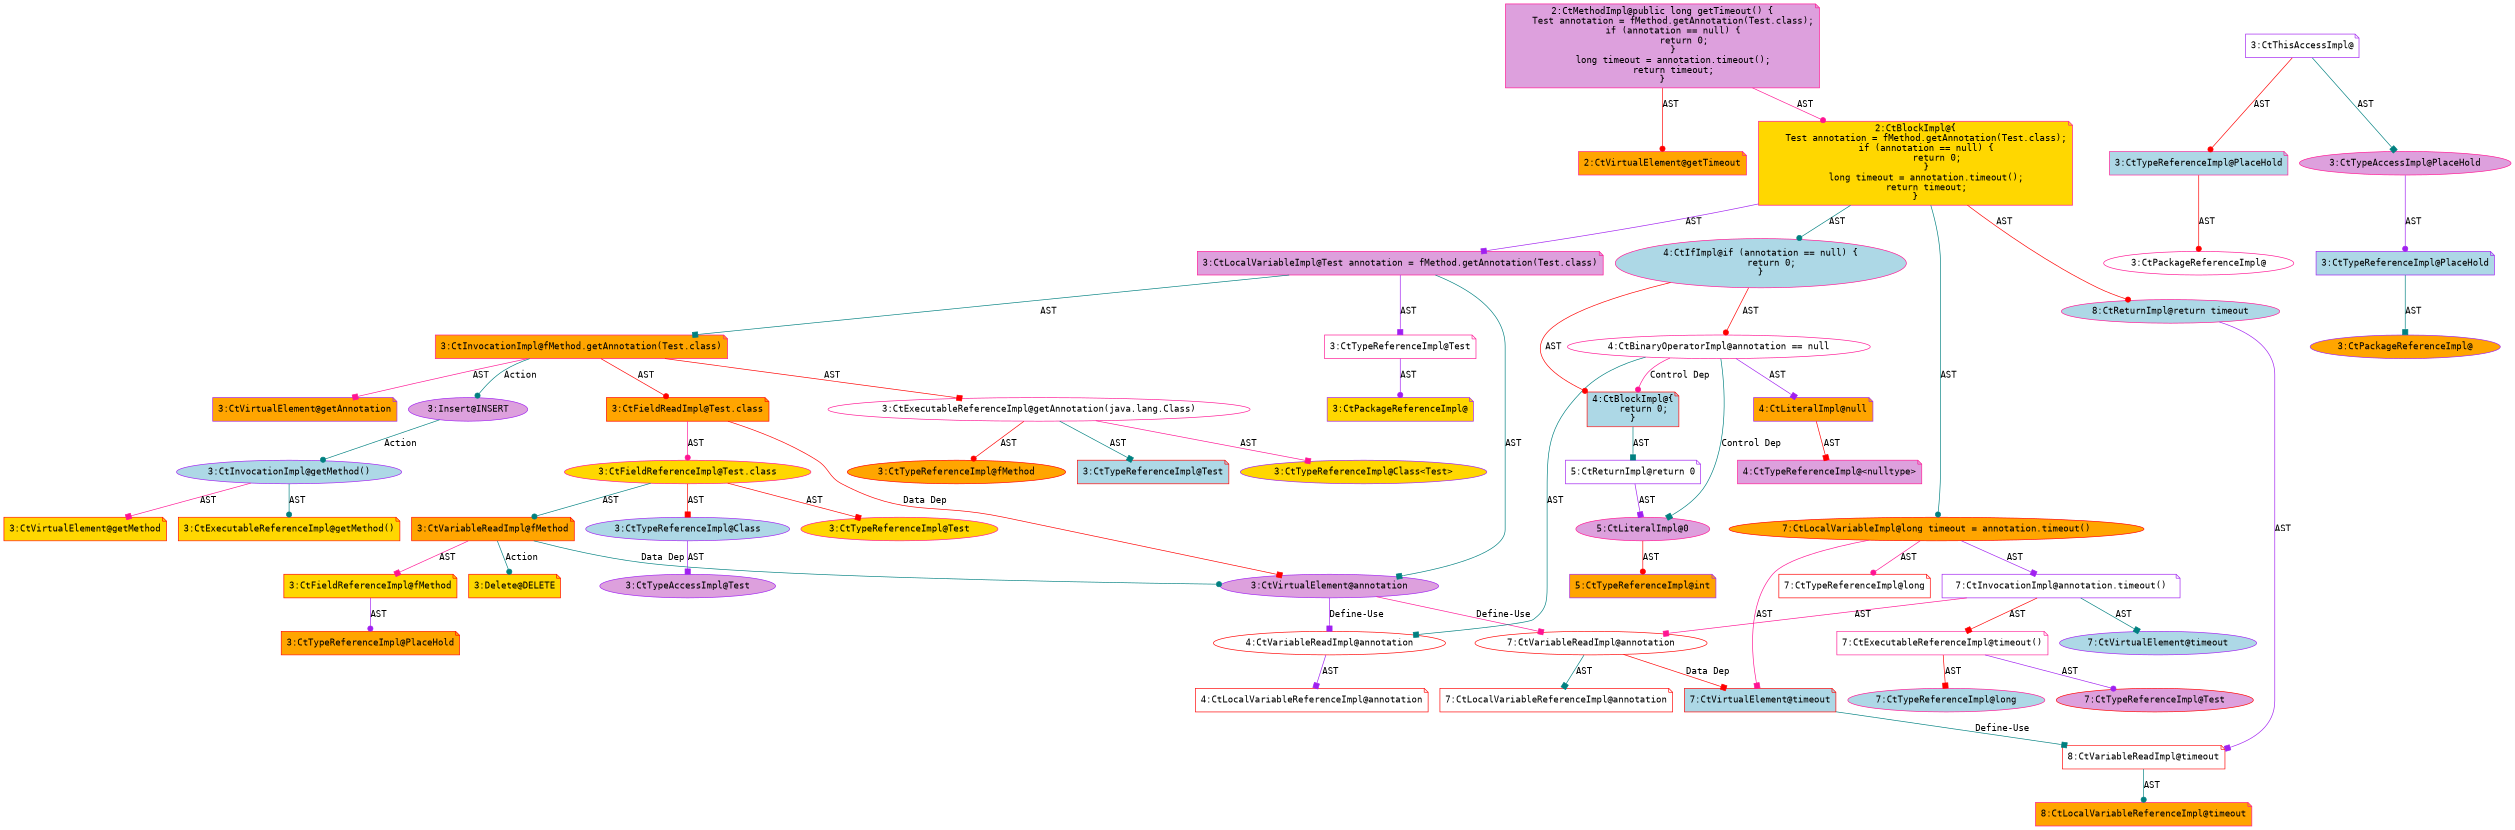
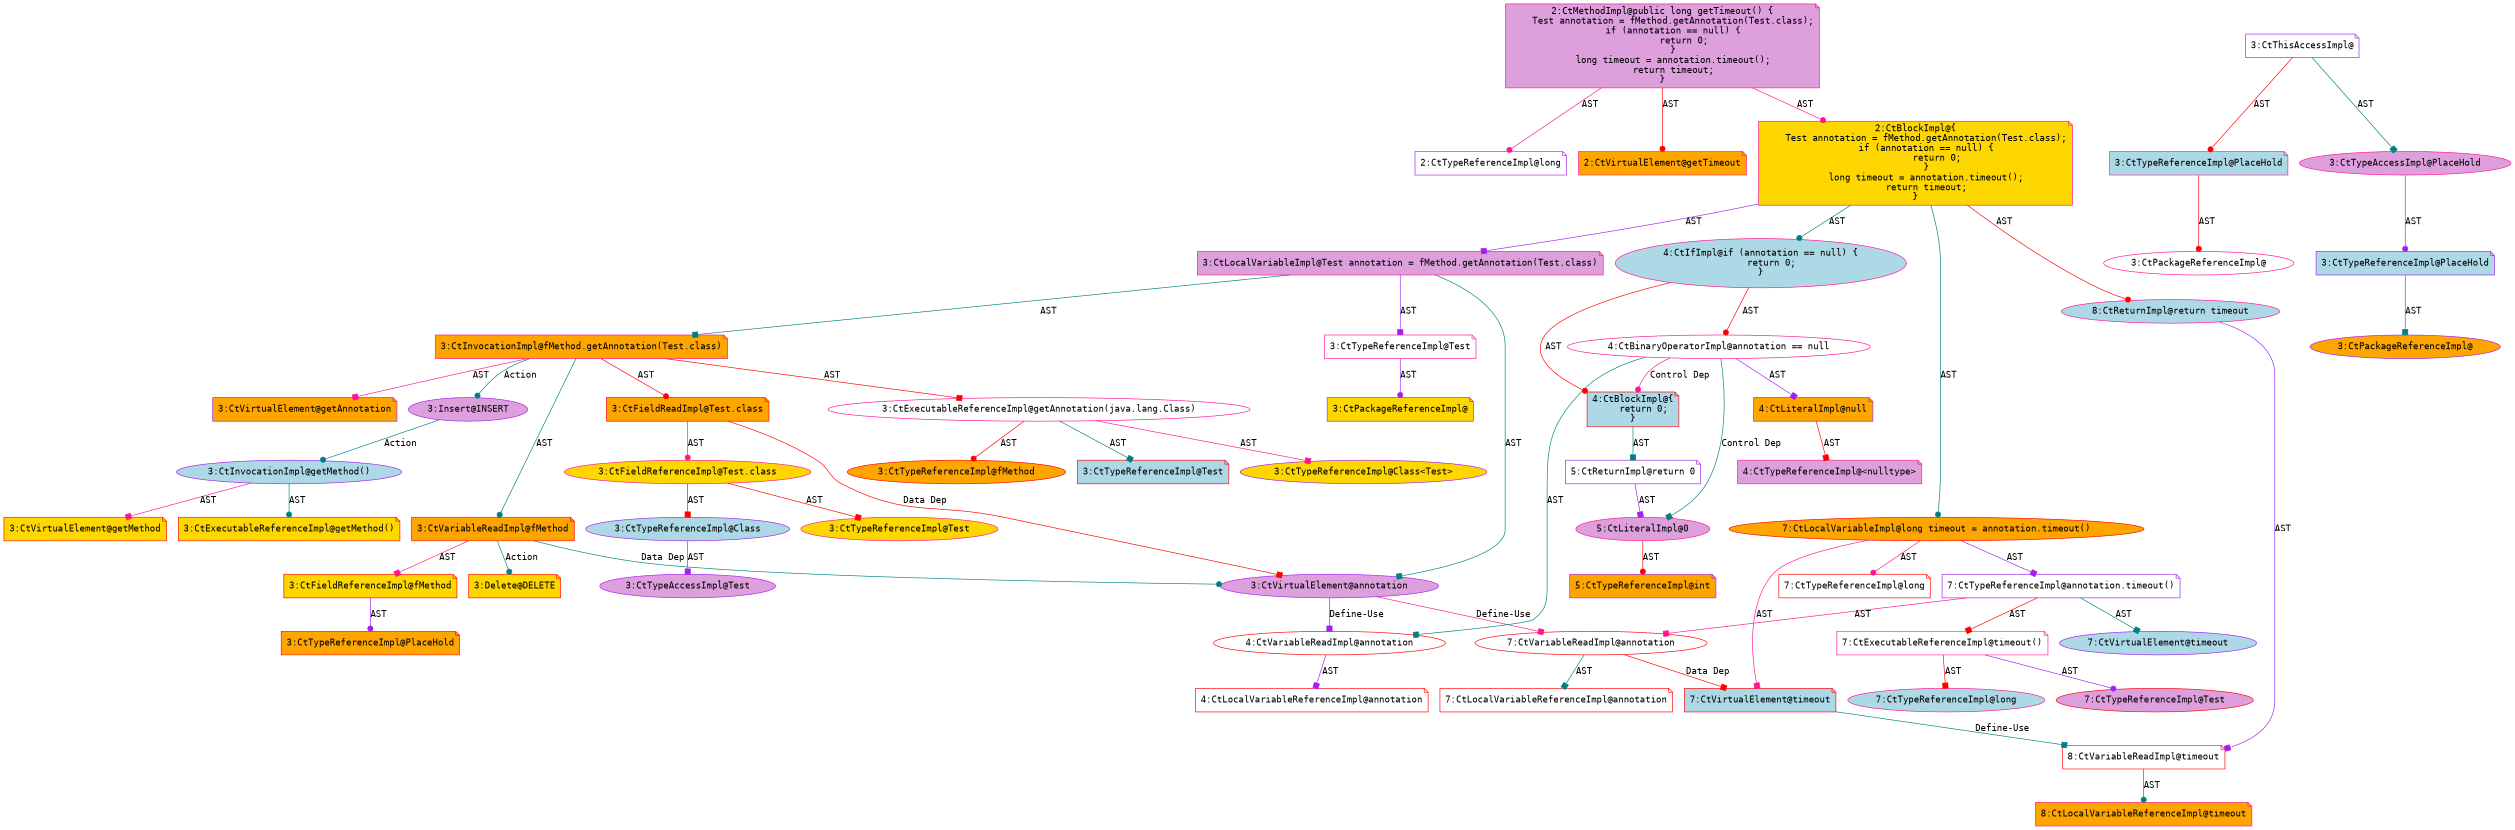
none -> (1491, 163)
(594, 500) -> (538, 436)
(2061, 586) -> (2061, 586)
